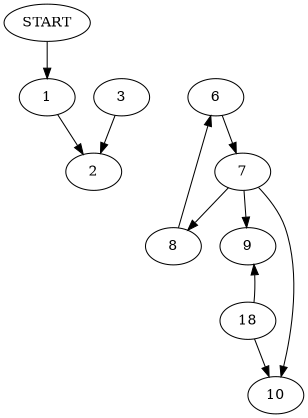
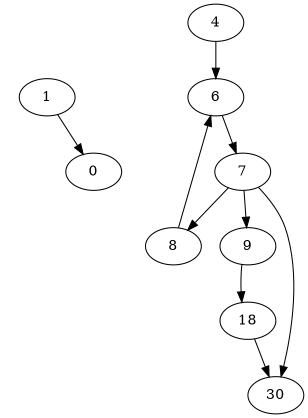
(47, 23) -> none
none -> (216, 23)
(122, 97) -> none
(94, 172) -> (94, 172)
(255, 289) -> (241, 278)
(276, 395) -> (276, 395)
